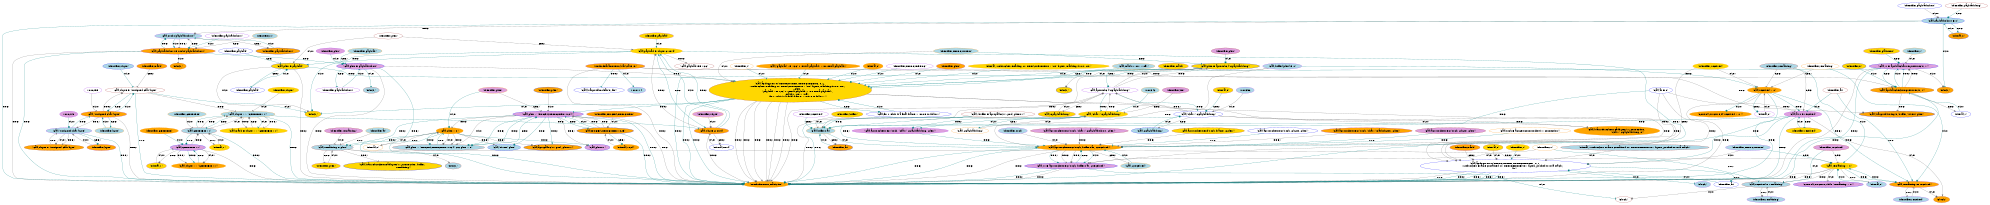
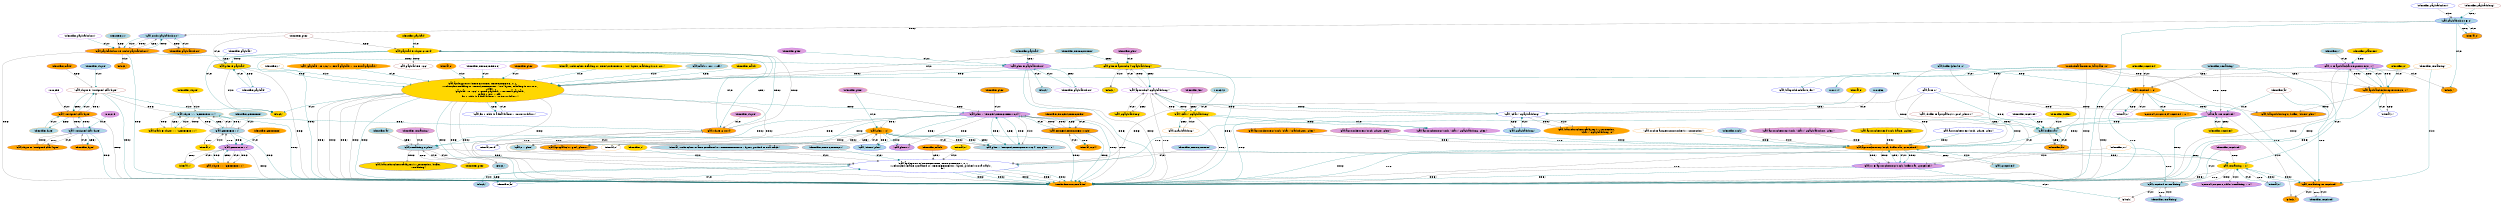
(1803, 114) -> (2221, 114)
none -> (523, 147)
none -> (826, 147)
(766, 184) -> (1070, 184)
